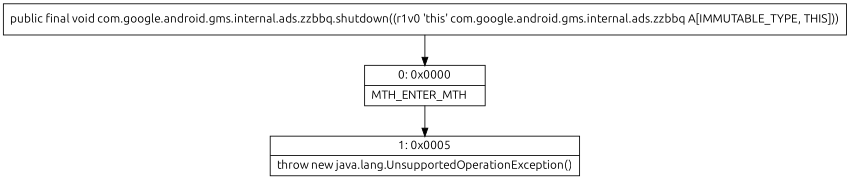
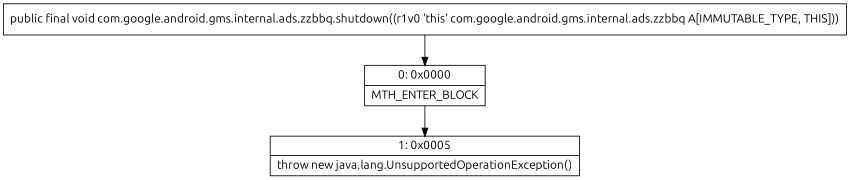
(419, 95) -> (425, 95)
